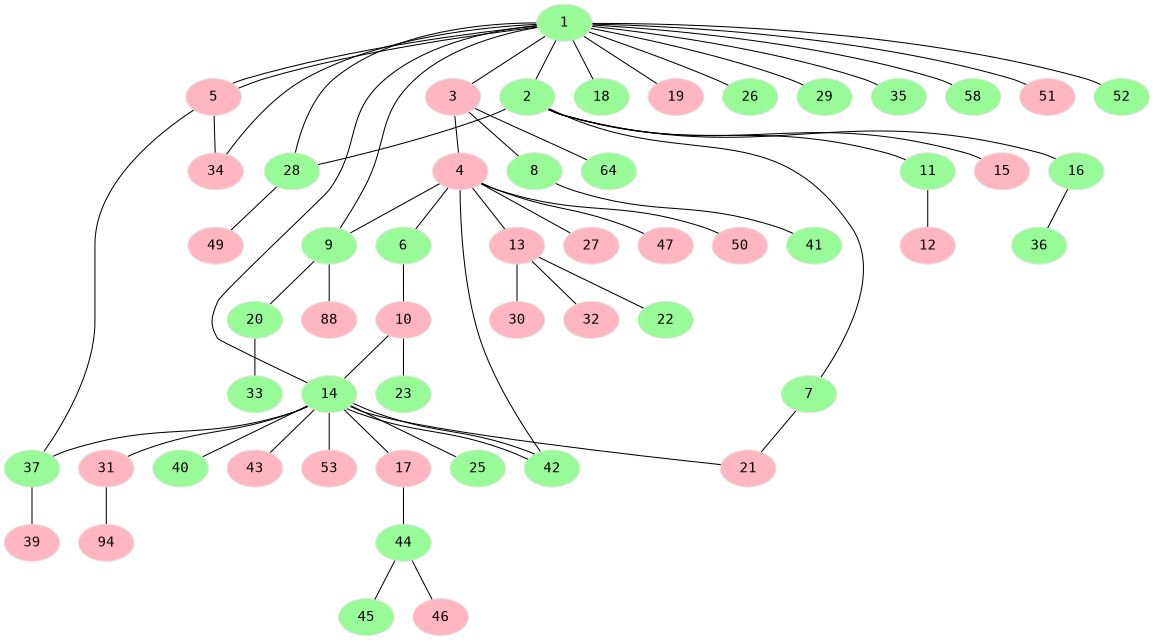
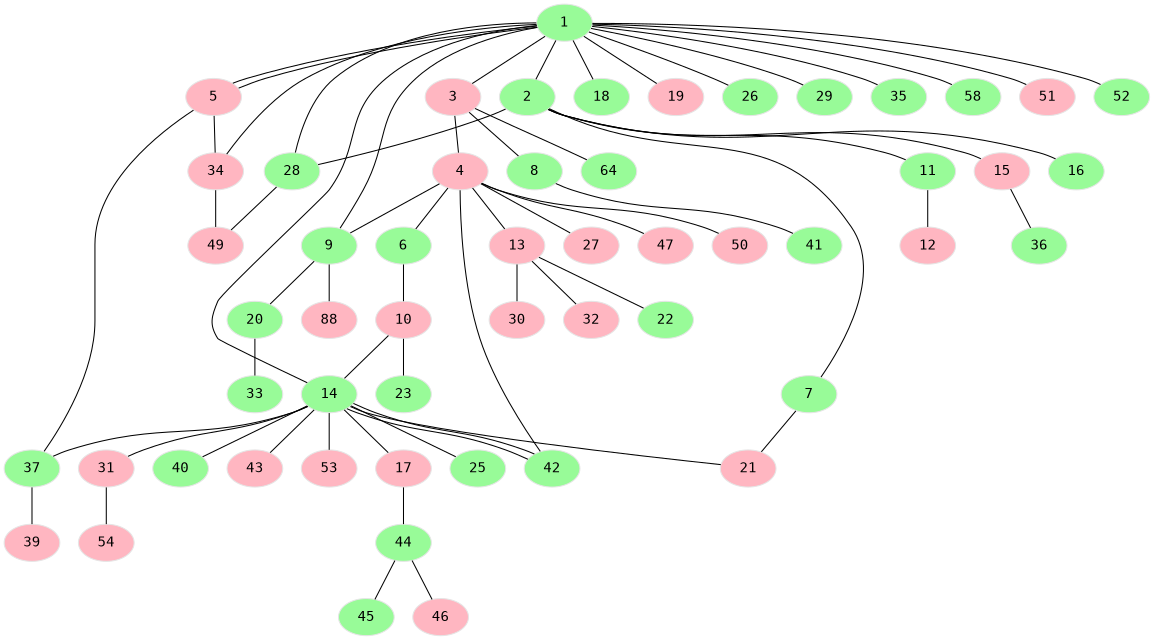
(1058, 208) -> (1021, 208)
none -> (216, 209)
(106, 543) -> (106, 543)
